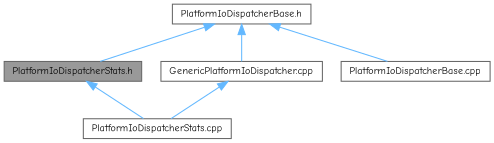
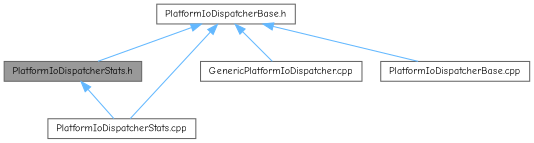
(195, 103) -> (170, 75)
